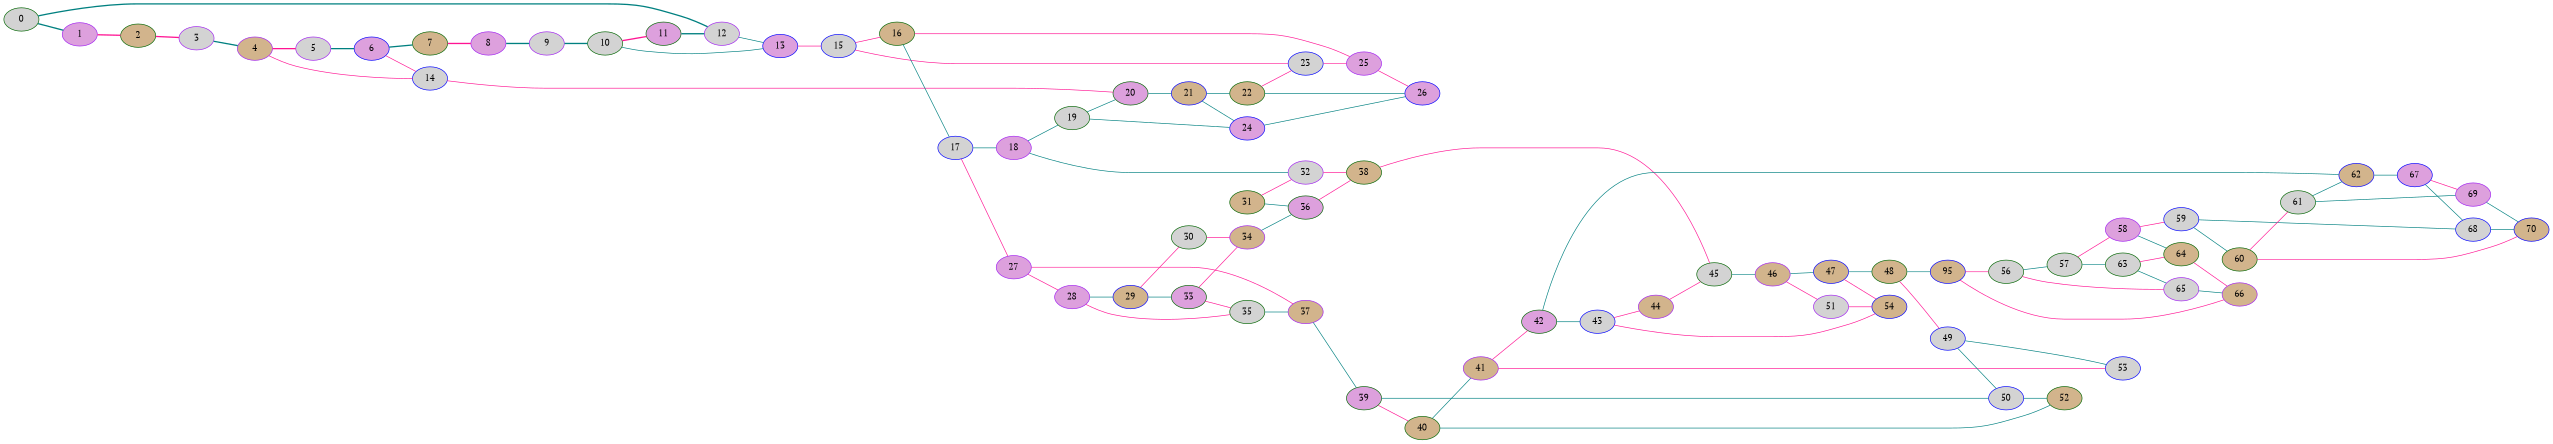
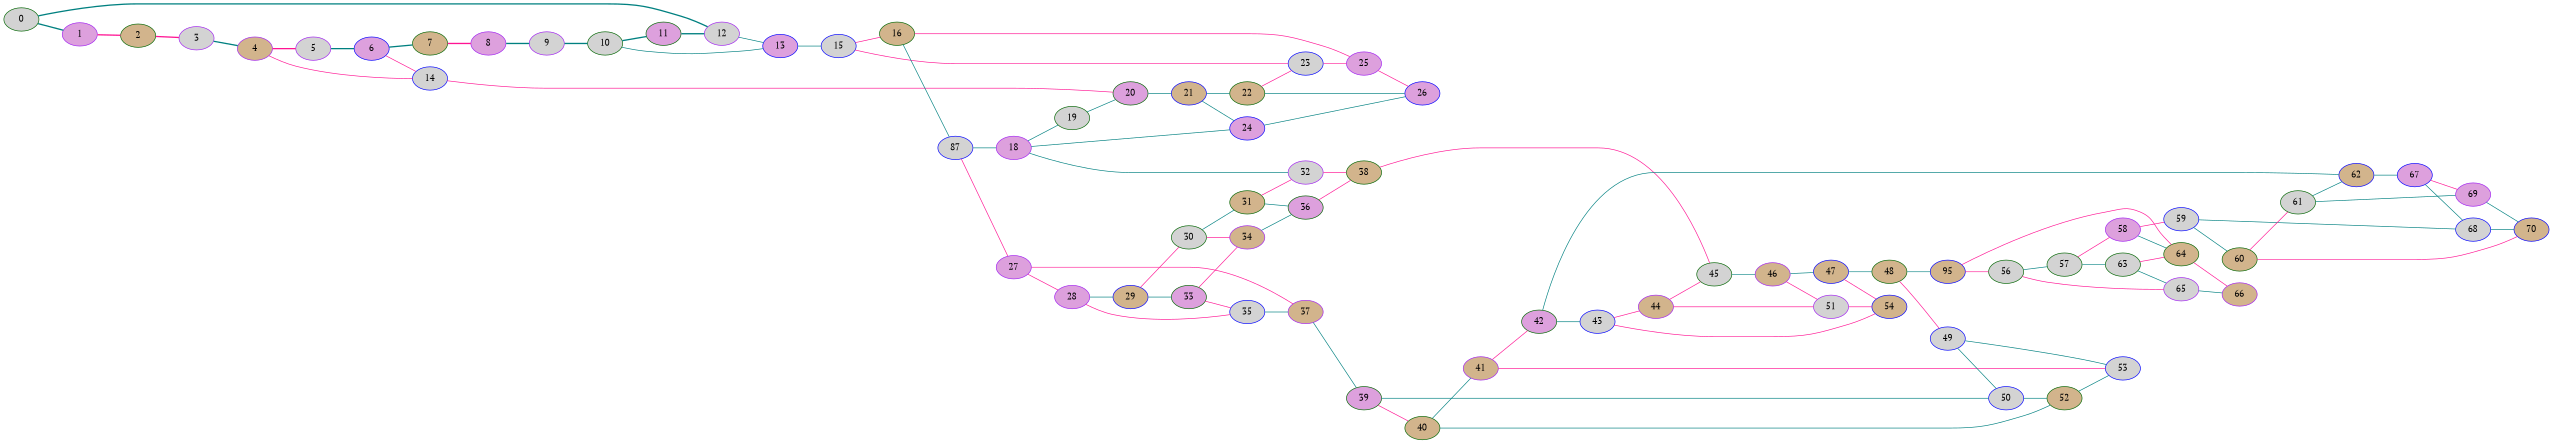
(634, 39) -> (634, 39)
(810, 46) -> (810, 46)
(1160, 123) -> (1131, 138)
(955, 148) -> (955, 148)
none -> (1218, 220)
none -> (1743, 307)
(1247, 312) -> (1247, 312)
(2089, 319) -> (2070, 221)
none -> (2094, 383)
